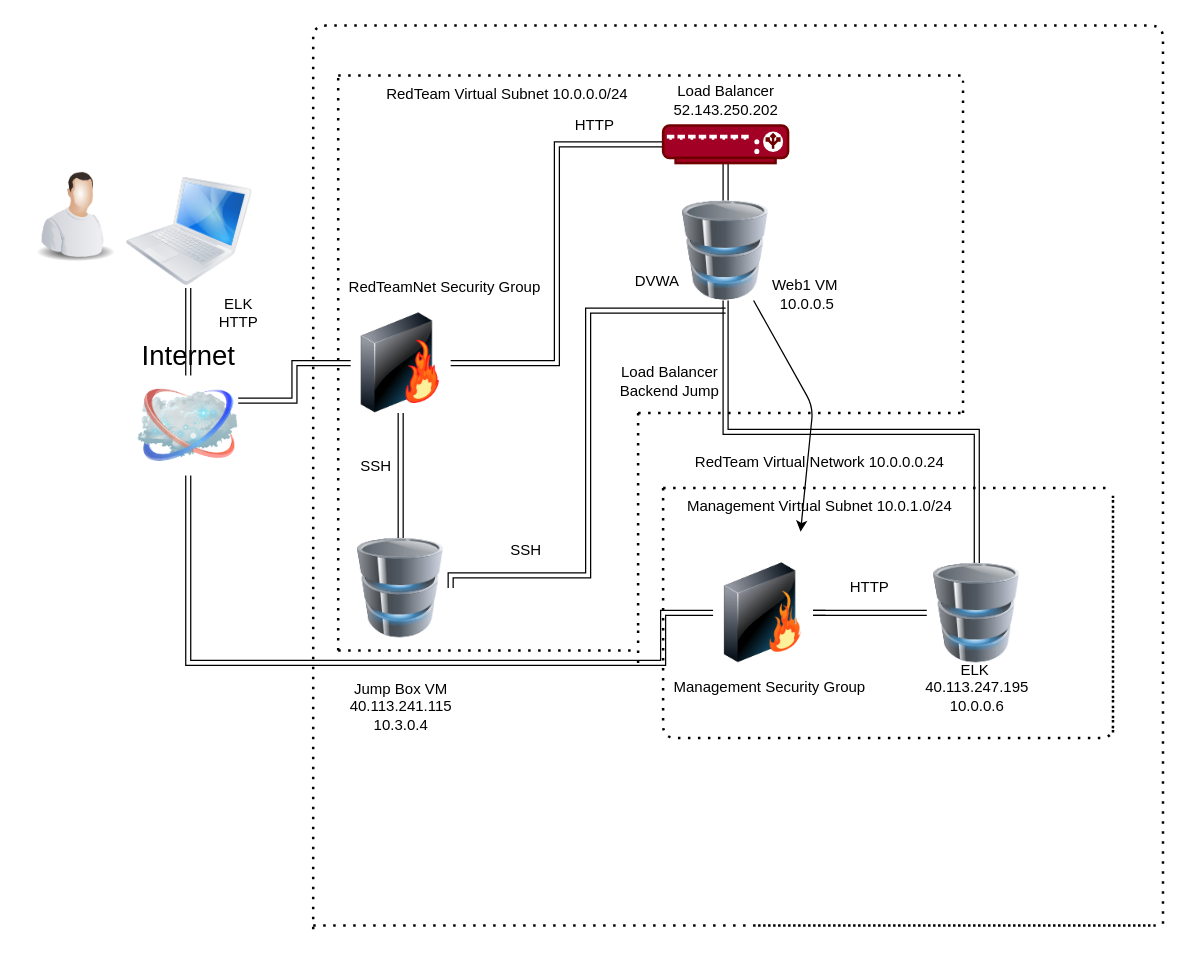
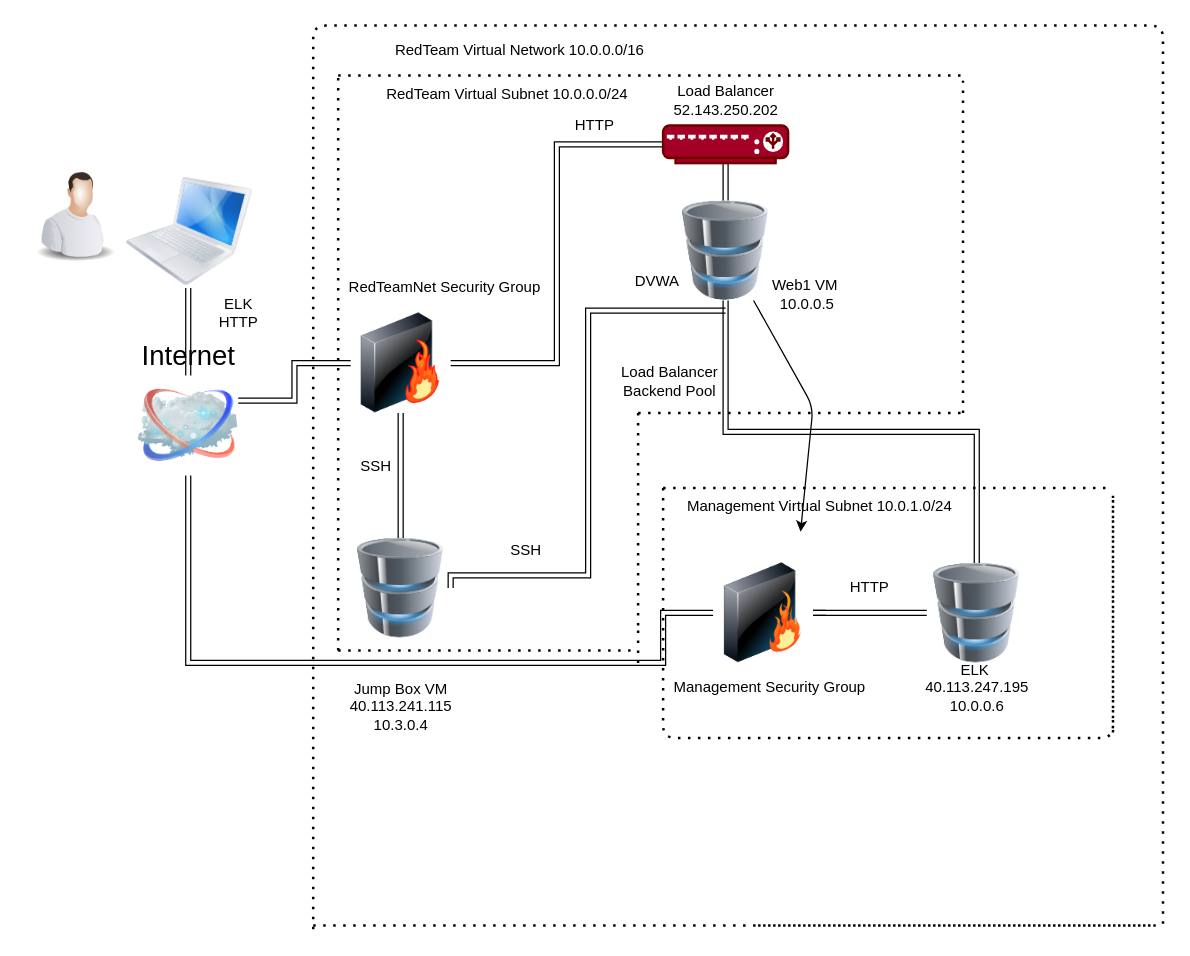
none -> (519, 51)
(670, 382) -> (670, 382)
(819, 463) -> none
